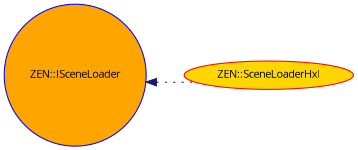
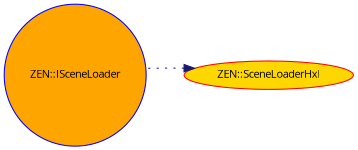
(175, 82) -> (165, 68)
